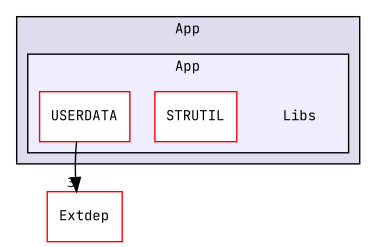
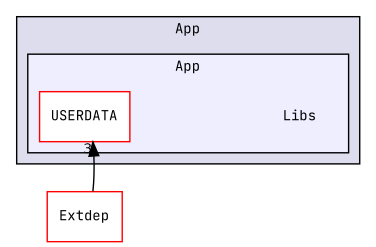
(196, 117) -> none
(75, 160) -> (94, 174)
